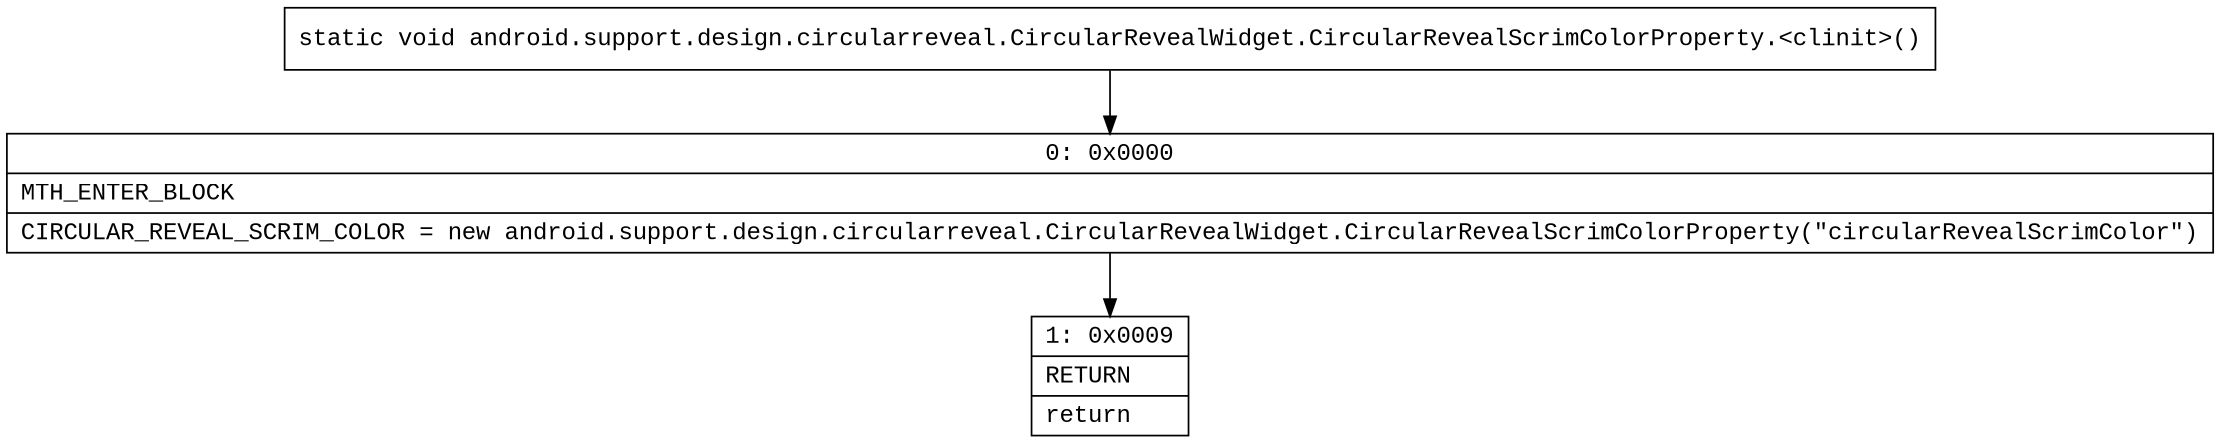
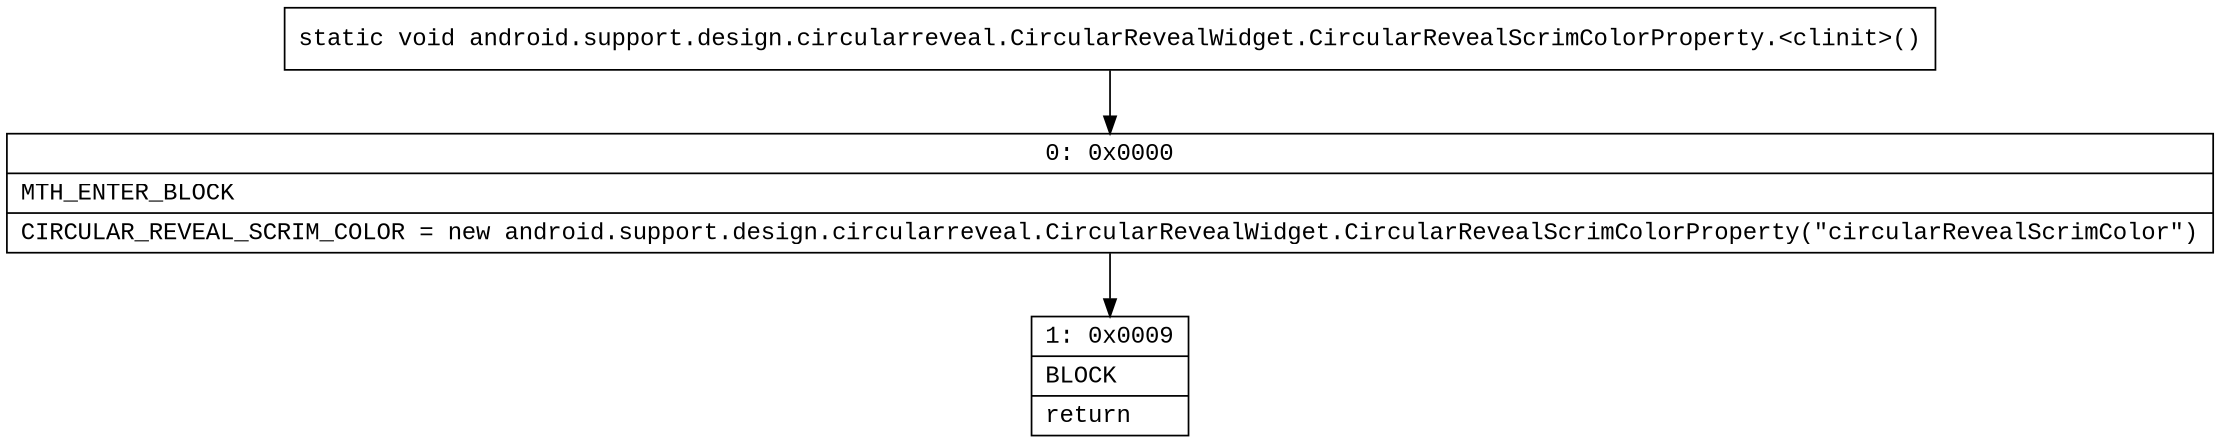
(1088, 375) -> (1082, 375)
